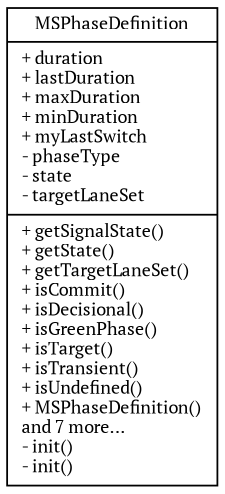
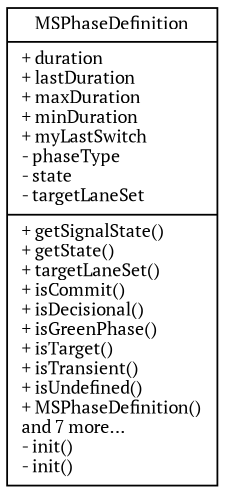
(106, 271) -> (92, 271)
